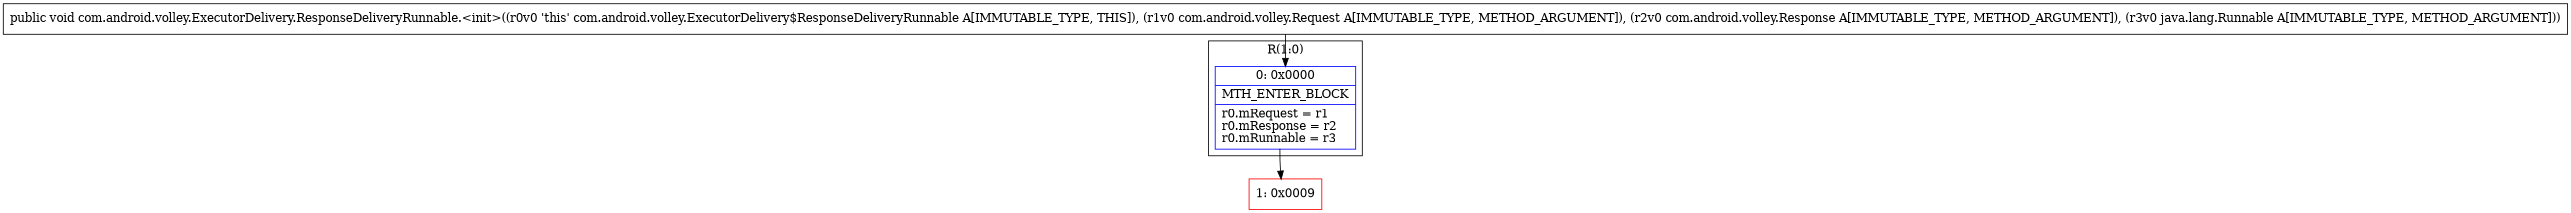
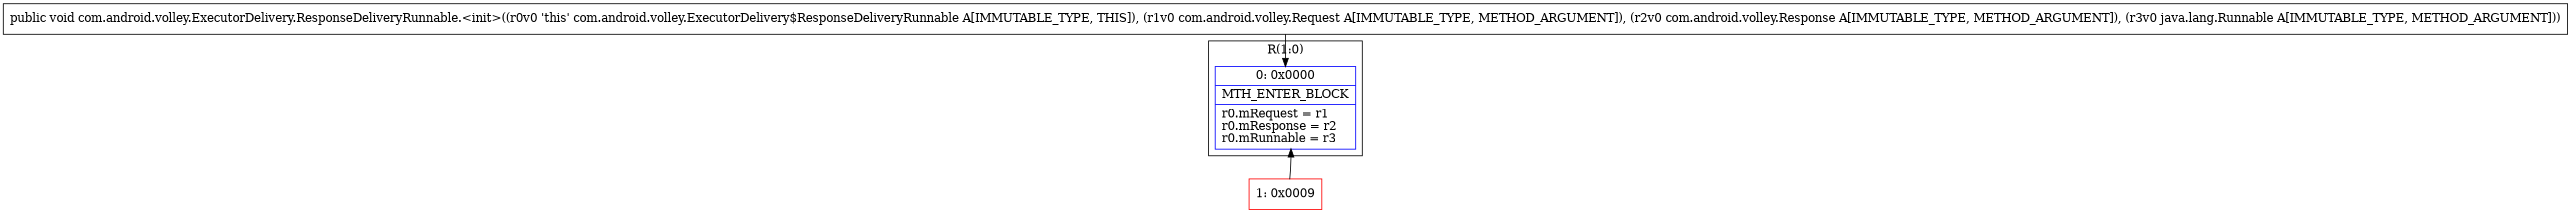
(1280, 161) -> (1291, 168)
